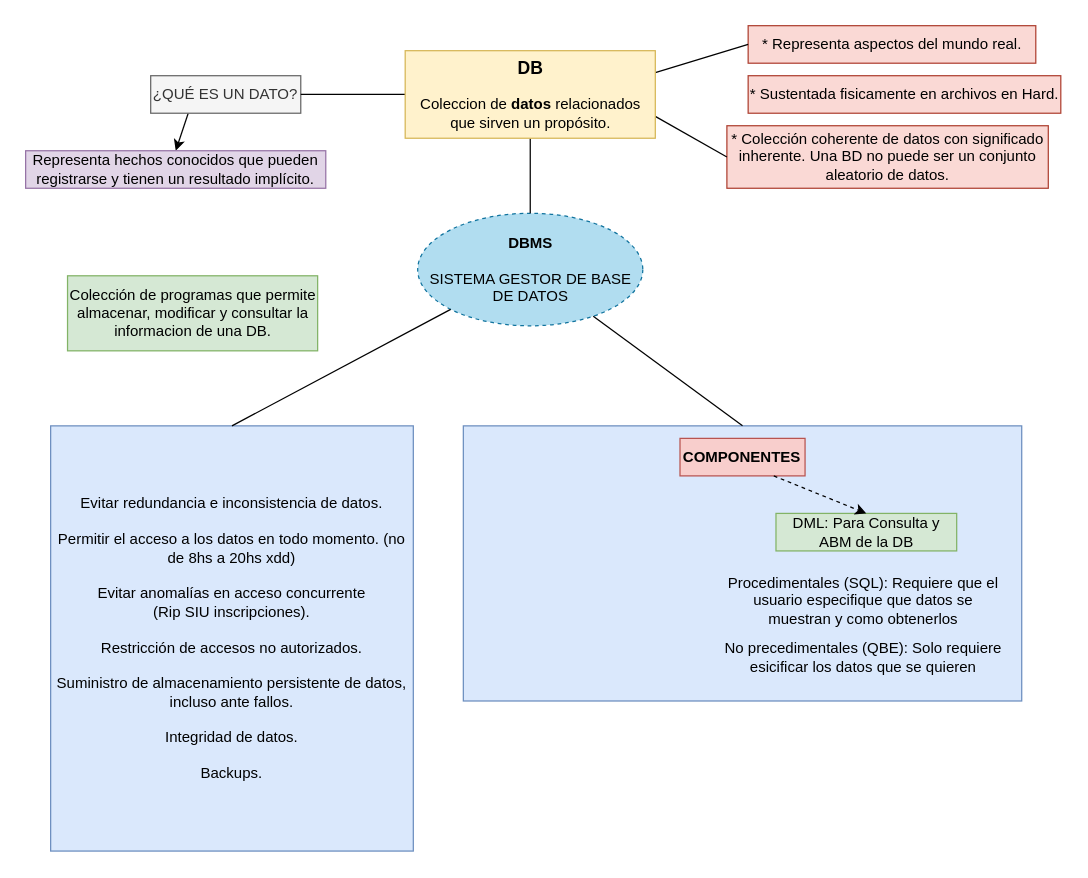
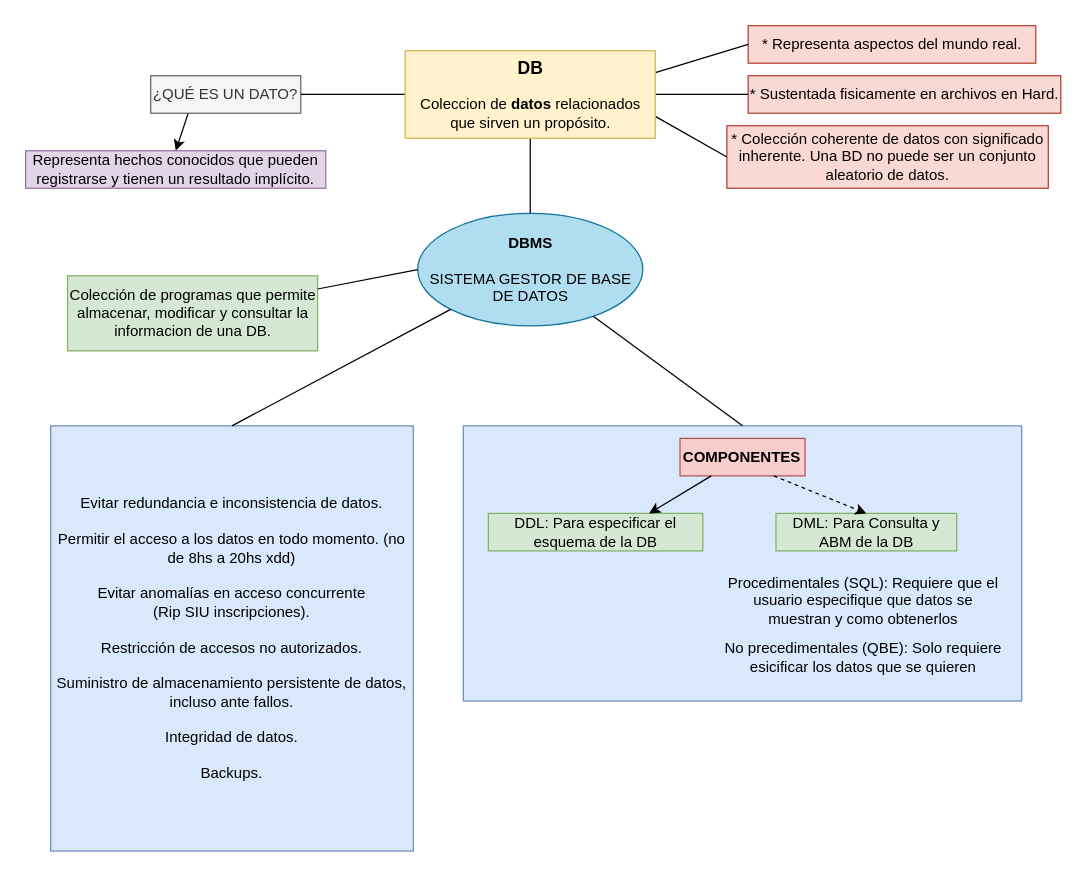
none -> (701, 94)
(530, 269) -> (530, 269)
none -> (368, 279)
none -> (683, 492)
none -> (595, 532)
